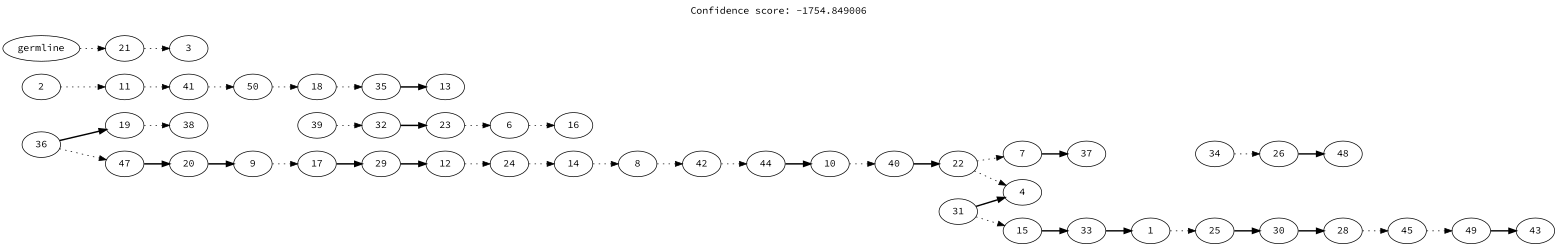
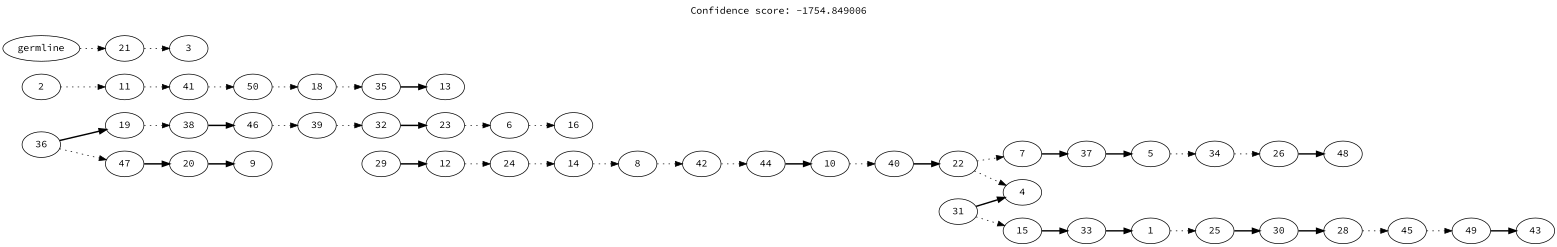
none -> (253, 125)
none -> (1151, 154)
(317, 164) -> none
